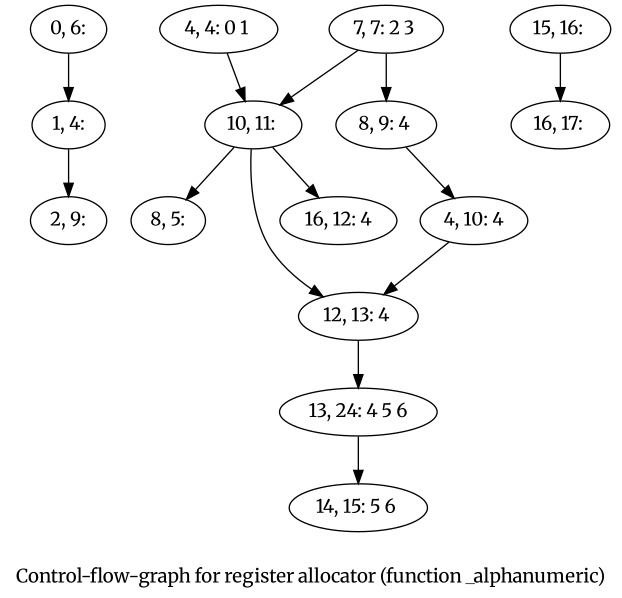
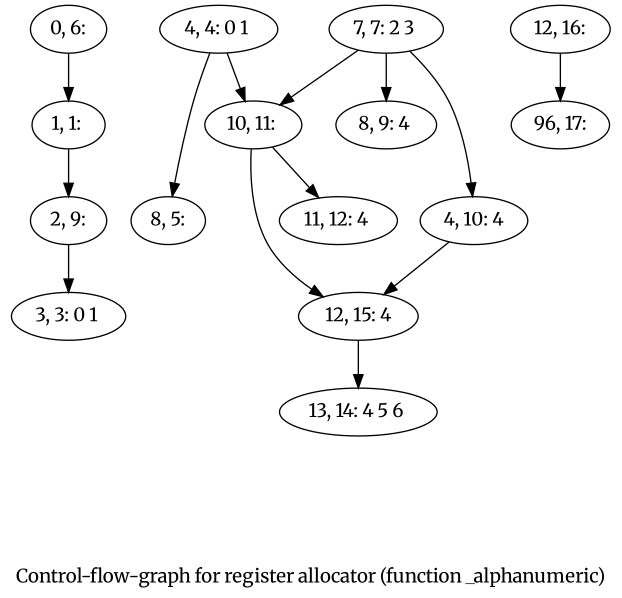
(560, 29) -> (560, 29)
(69, 125) -> (69, 125)
(560, 125) -> (560, 125)
(215, 168) -> (189, 117)
(426, 168) -> (453, 111)
(338, 221) -> (338, 221)
none -> (69, 316)
(358, 316) -> (358, 316)
(358, 412) -> (358, 412)
(358, 508) -> none
